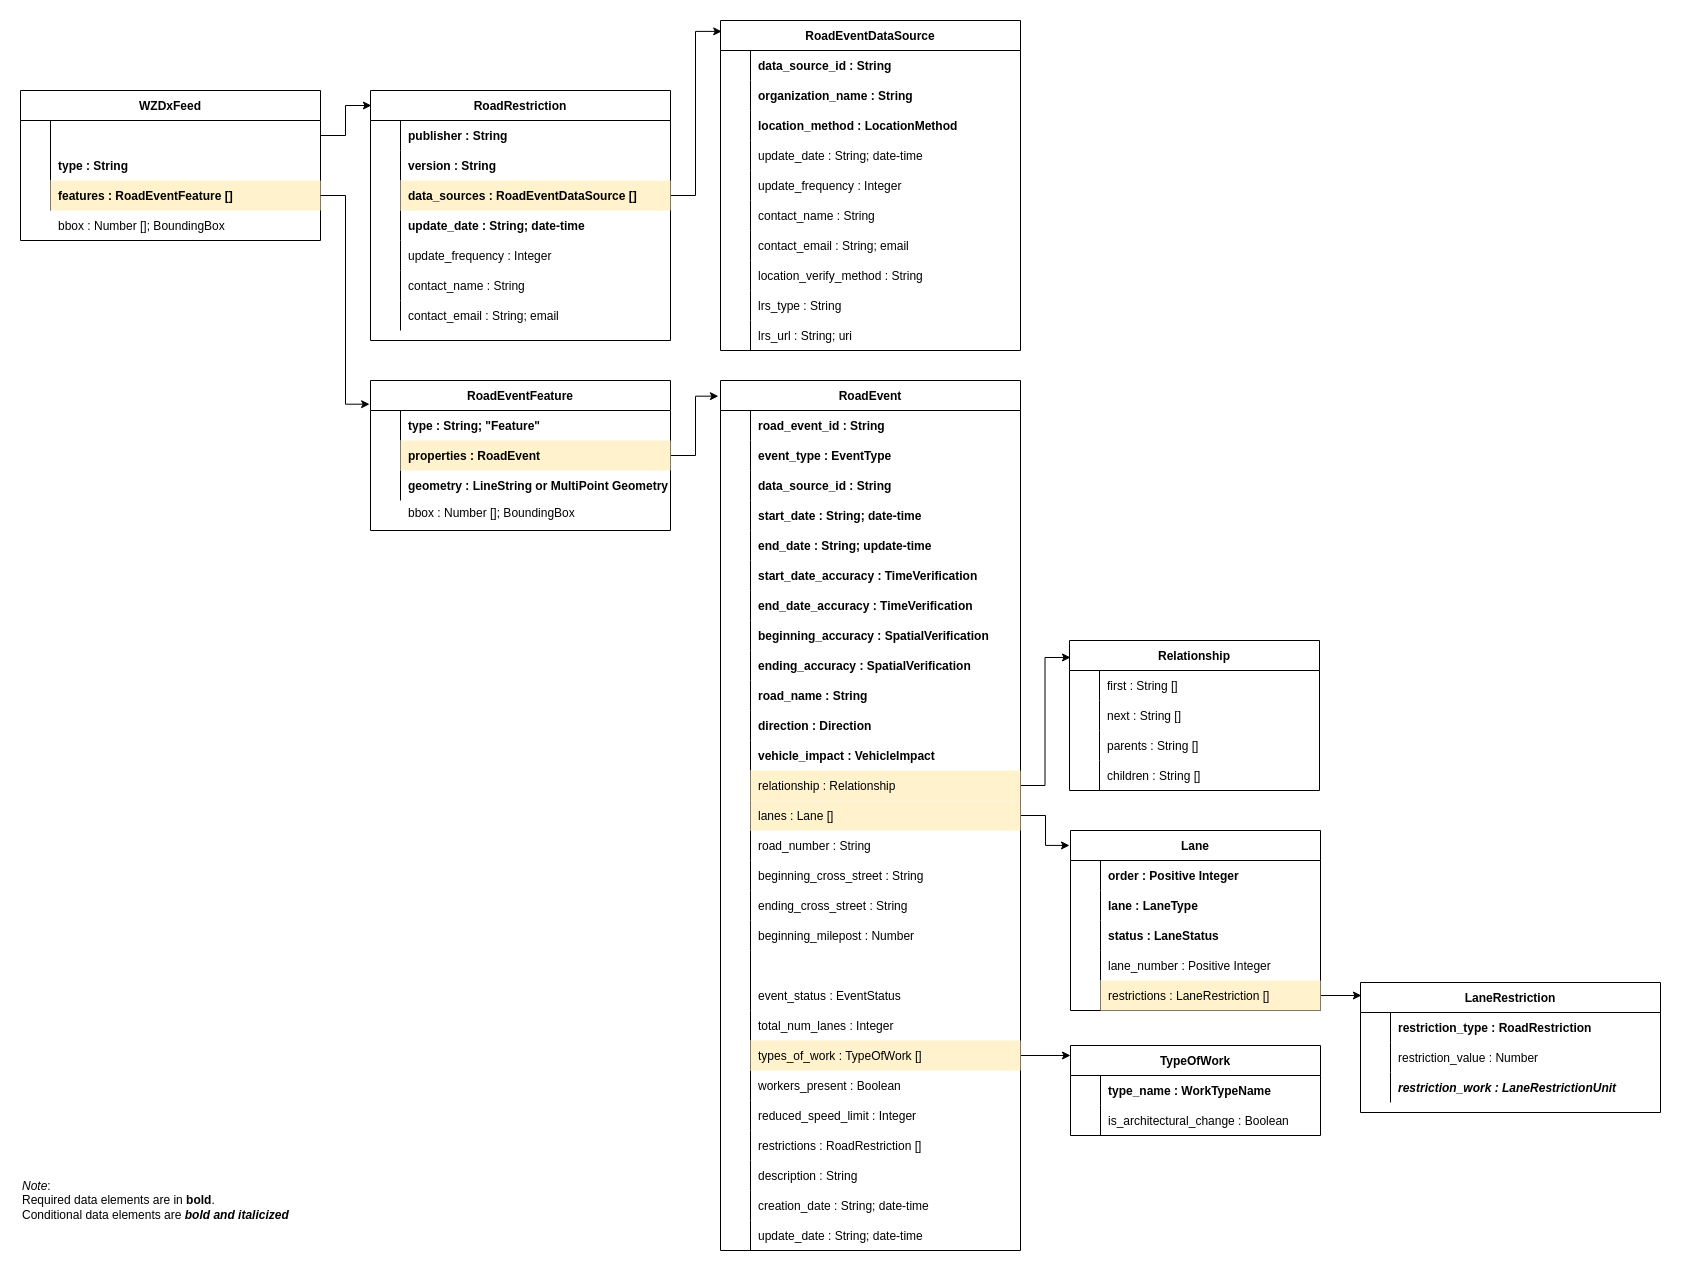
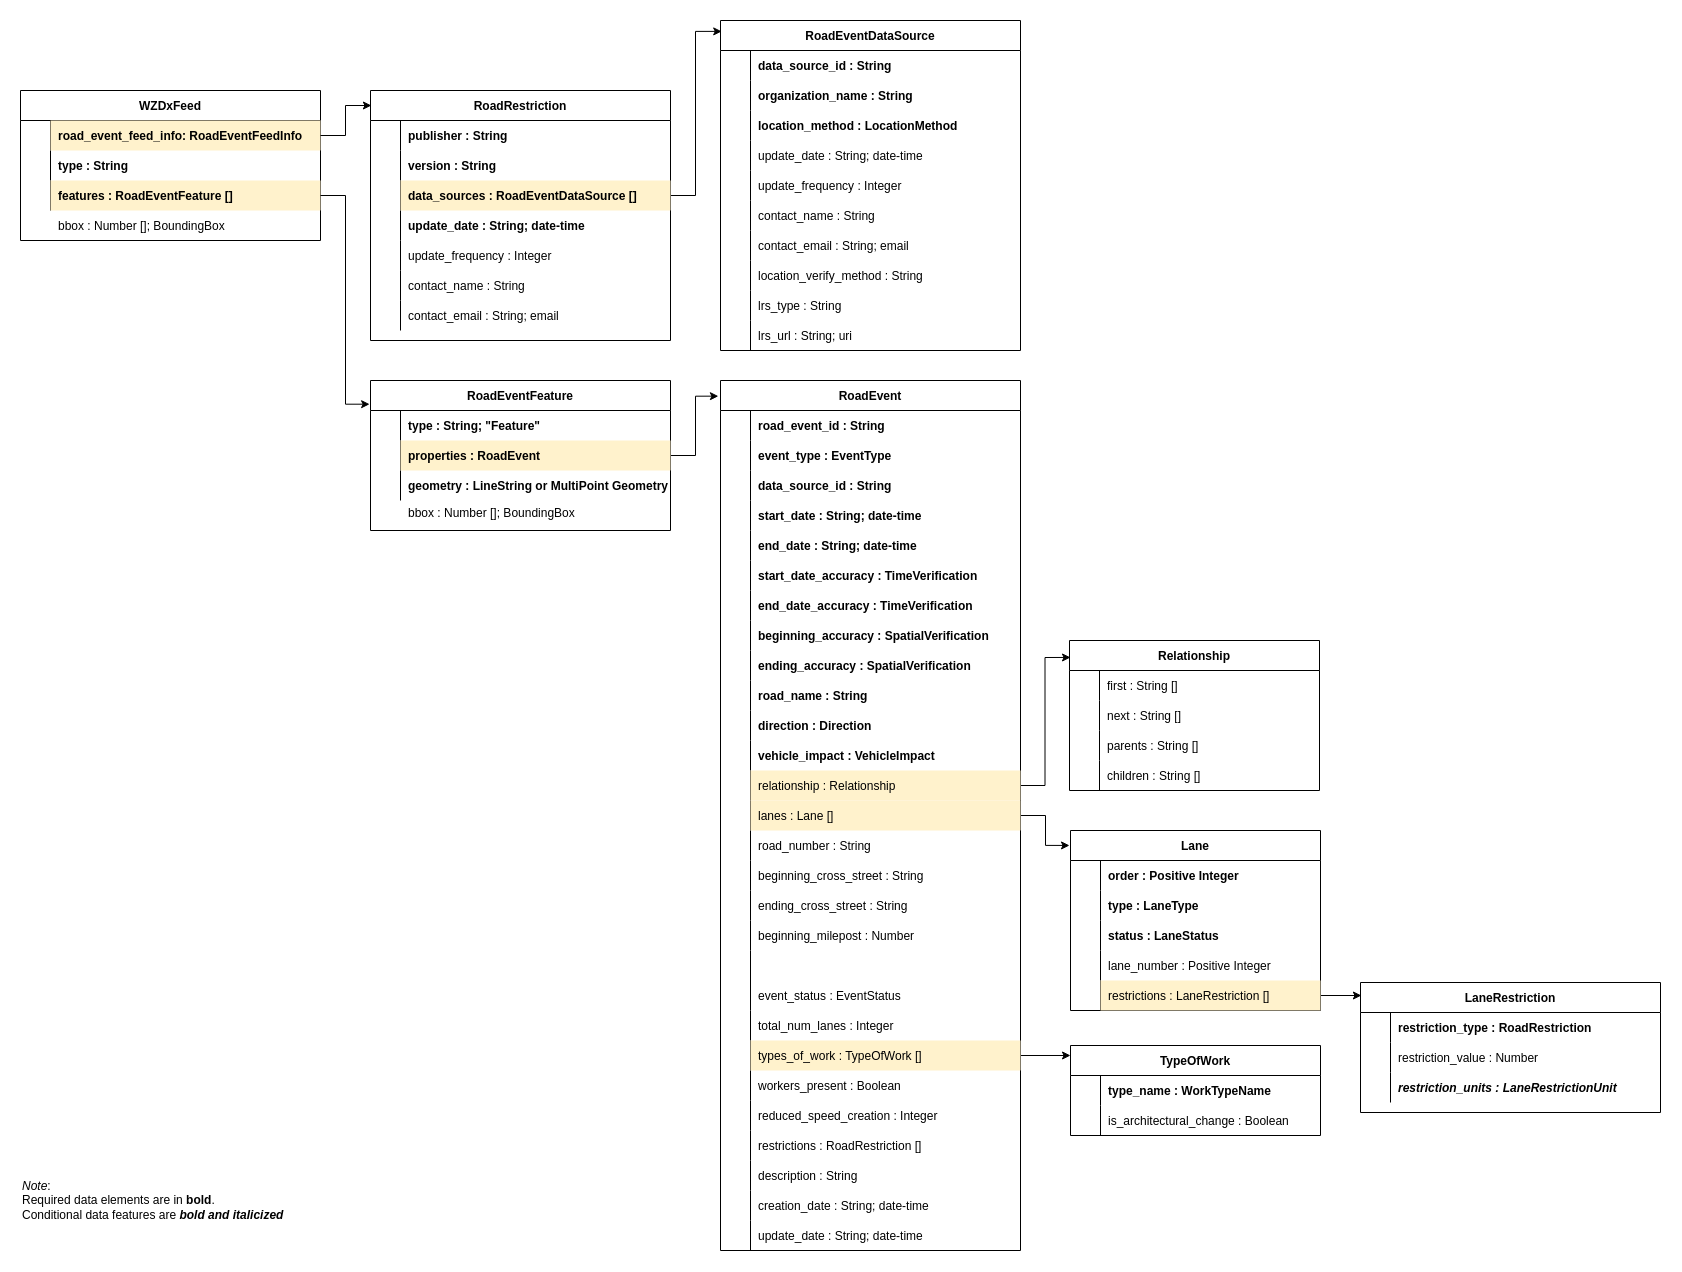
none -> (186, 136)
(848, 546) -> (841, 546)
(1152, 906) -> (1154, 906)
(1513, 1088) -> (1515, 1088)
(846, 1116) -> (859, 1116)
(165, 1201) -> (167, 1201)
